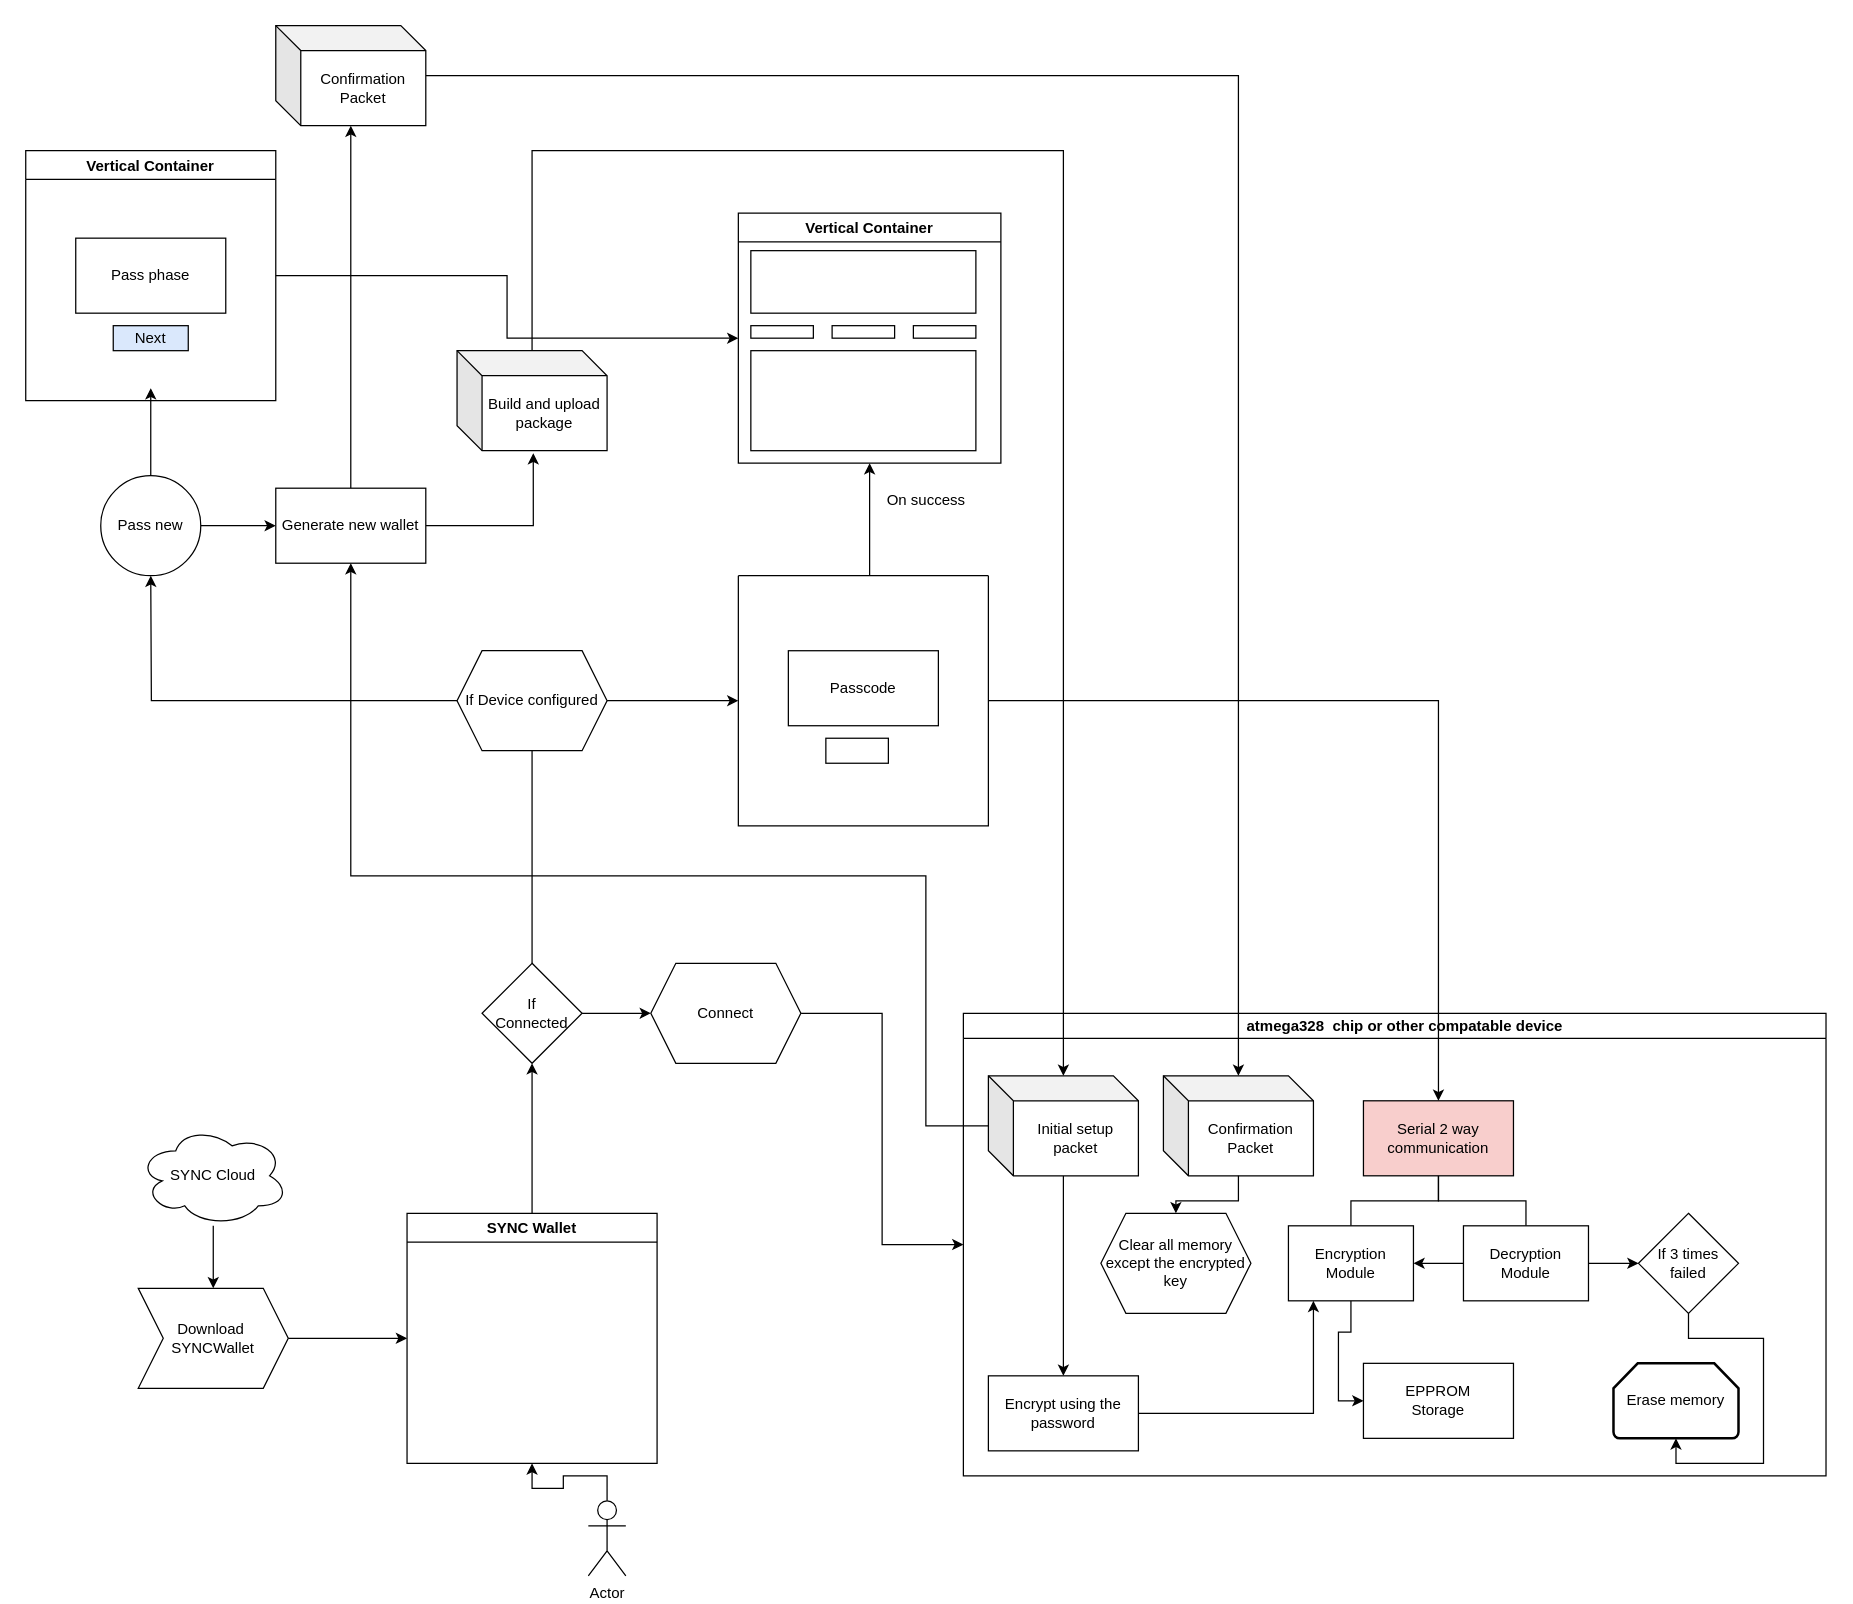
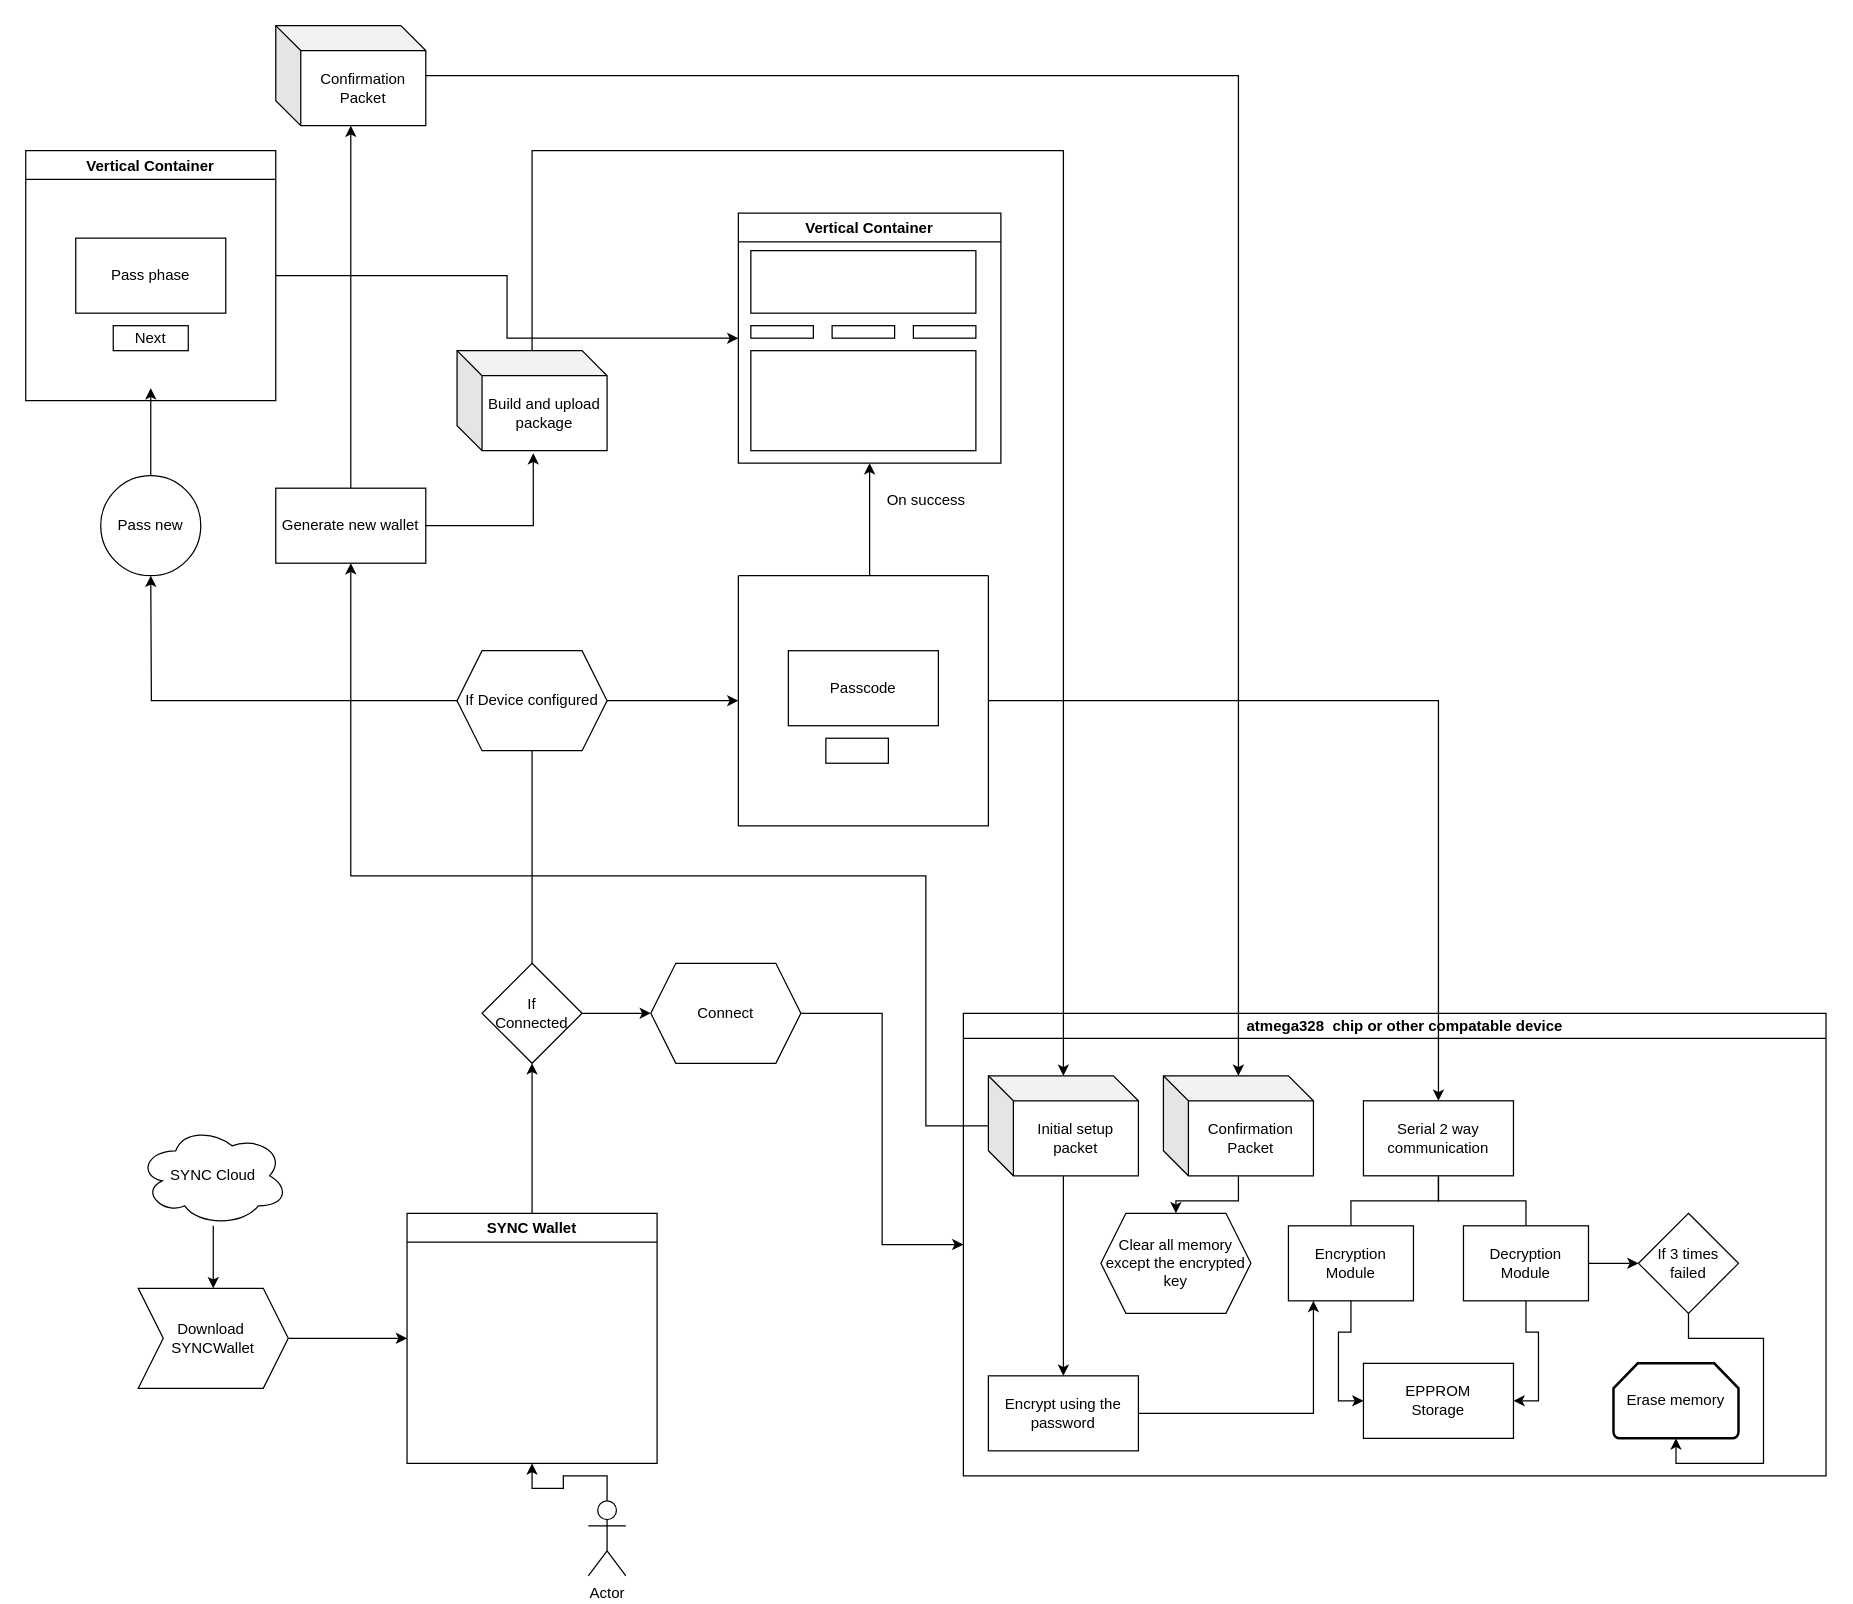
(151, 338) -> (151, 338)
(234, 526) -> none
(1438, 1138) -> (1438, 1138)
(1442, 1263) -> (1538, 1353)
